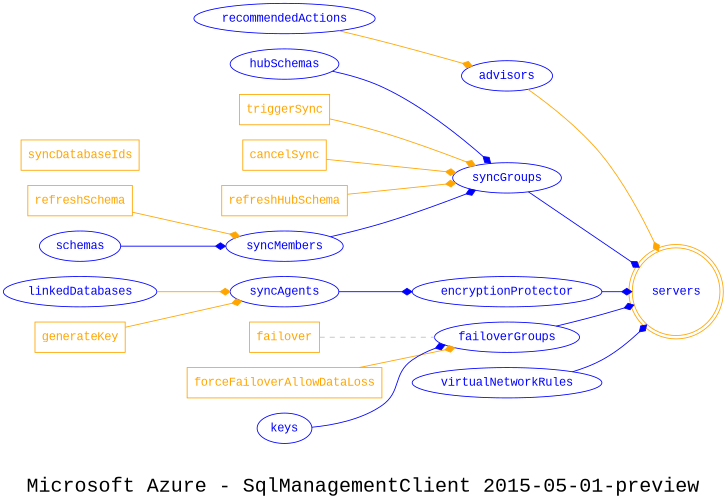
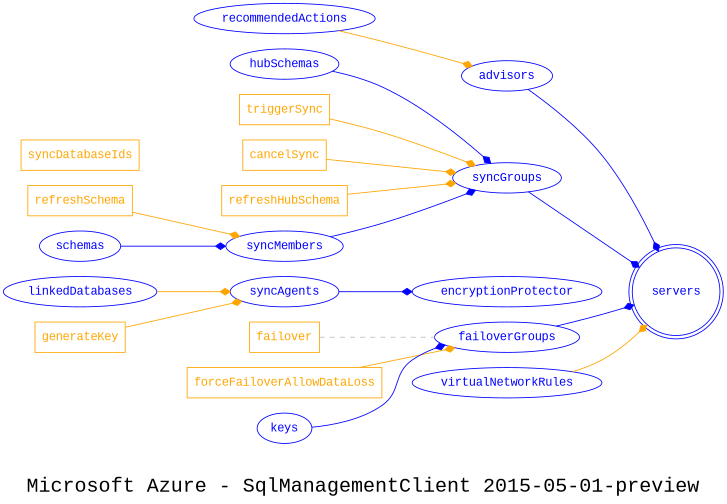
(603, 156) -> (603, 156)
(612, 292) -> none
(676, 292) -> (676, 292)
(608, 356) -> (608, 356)
